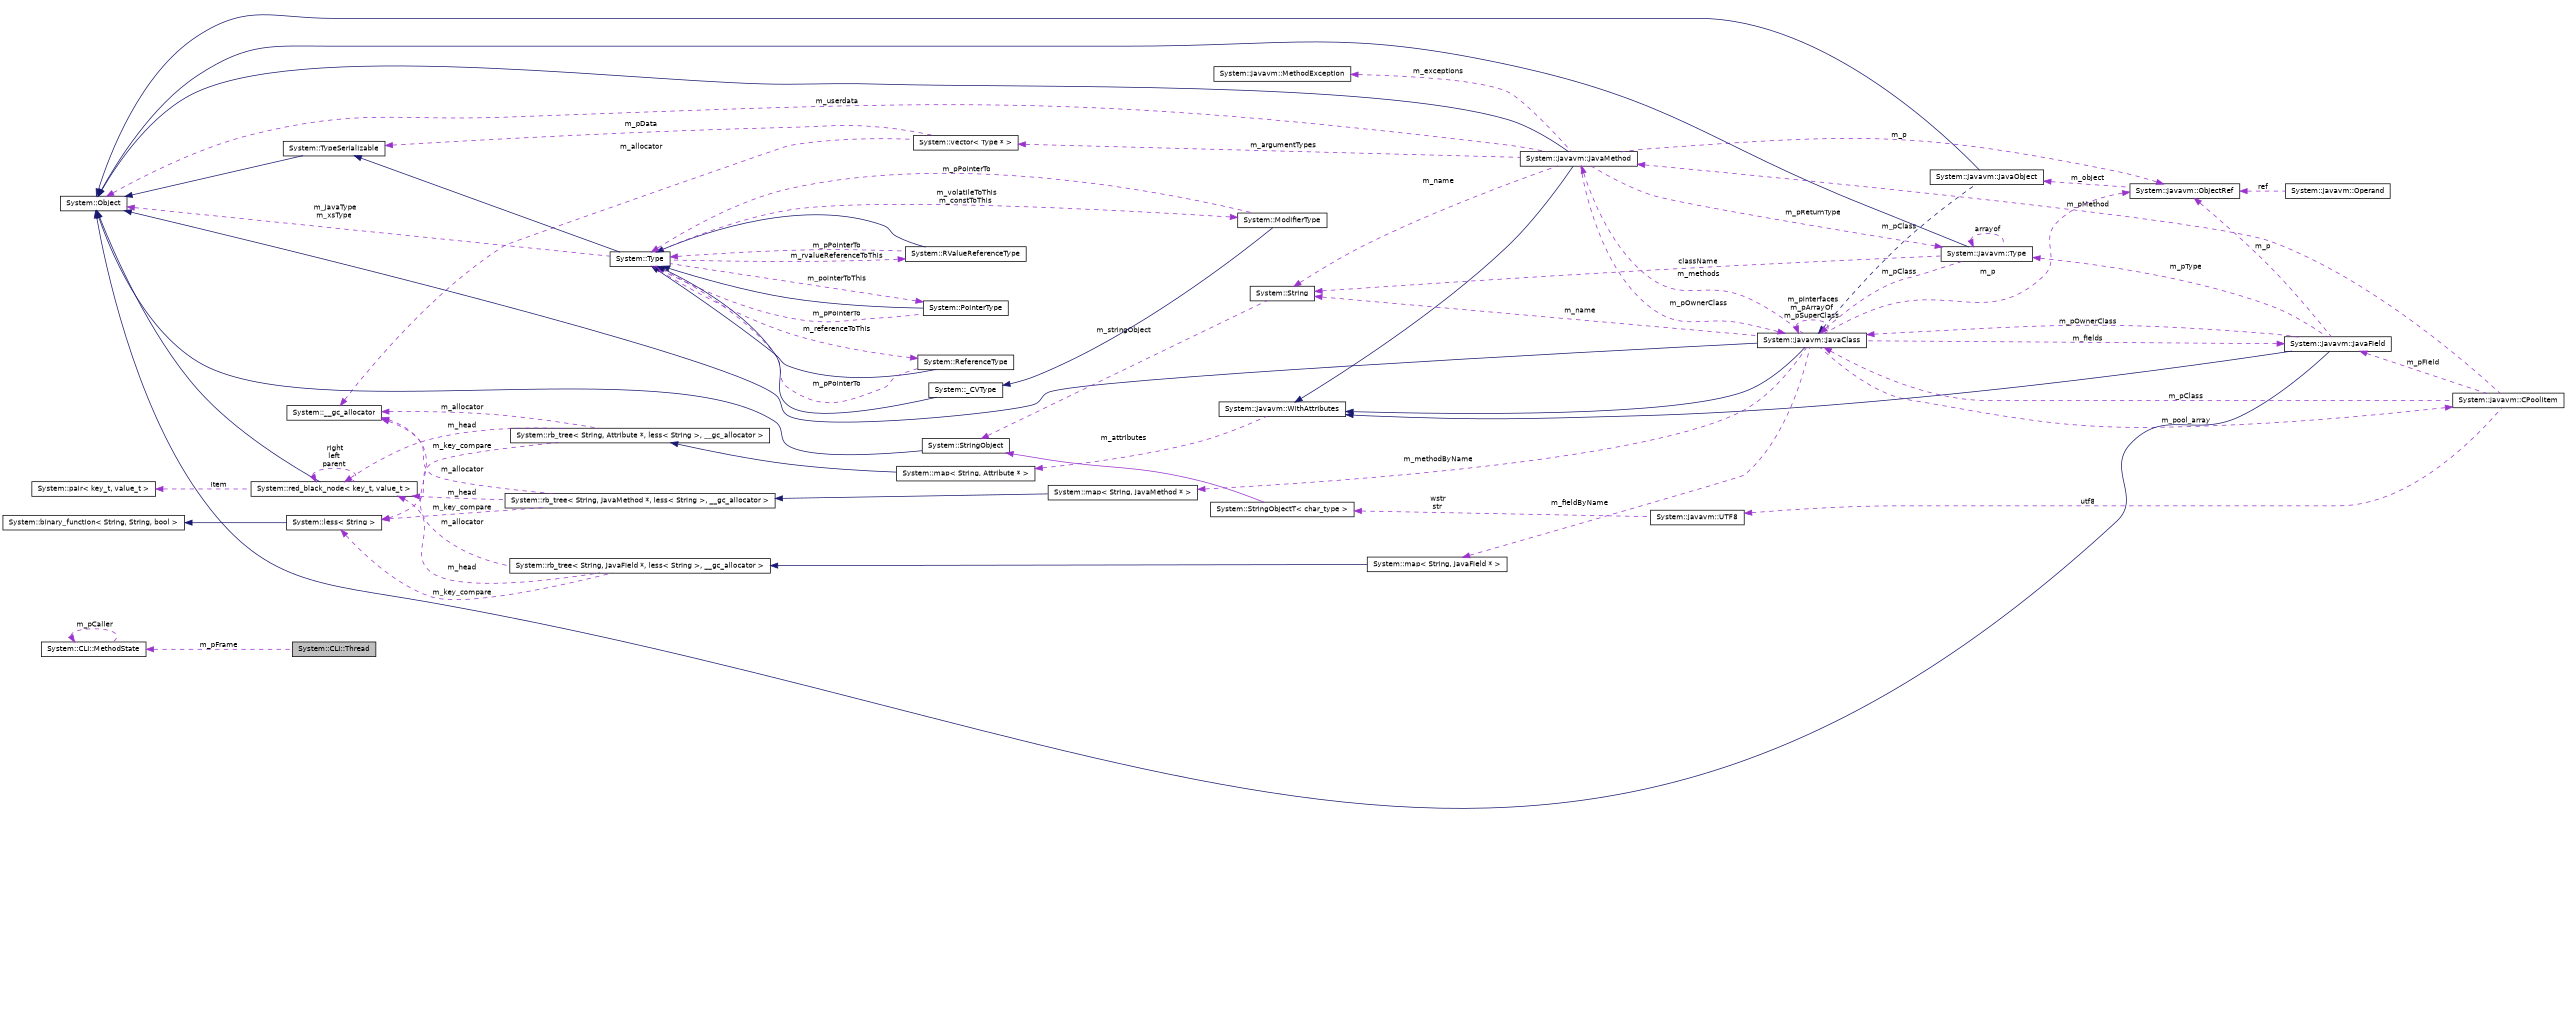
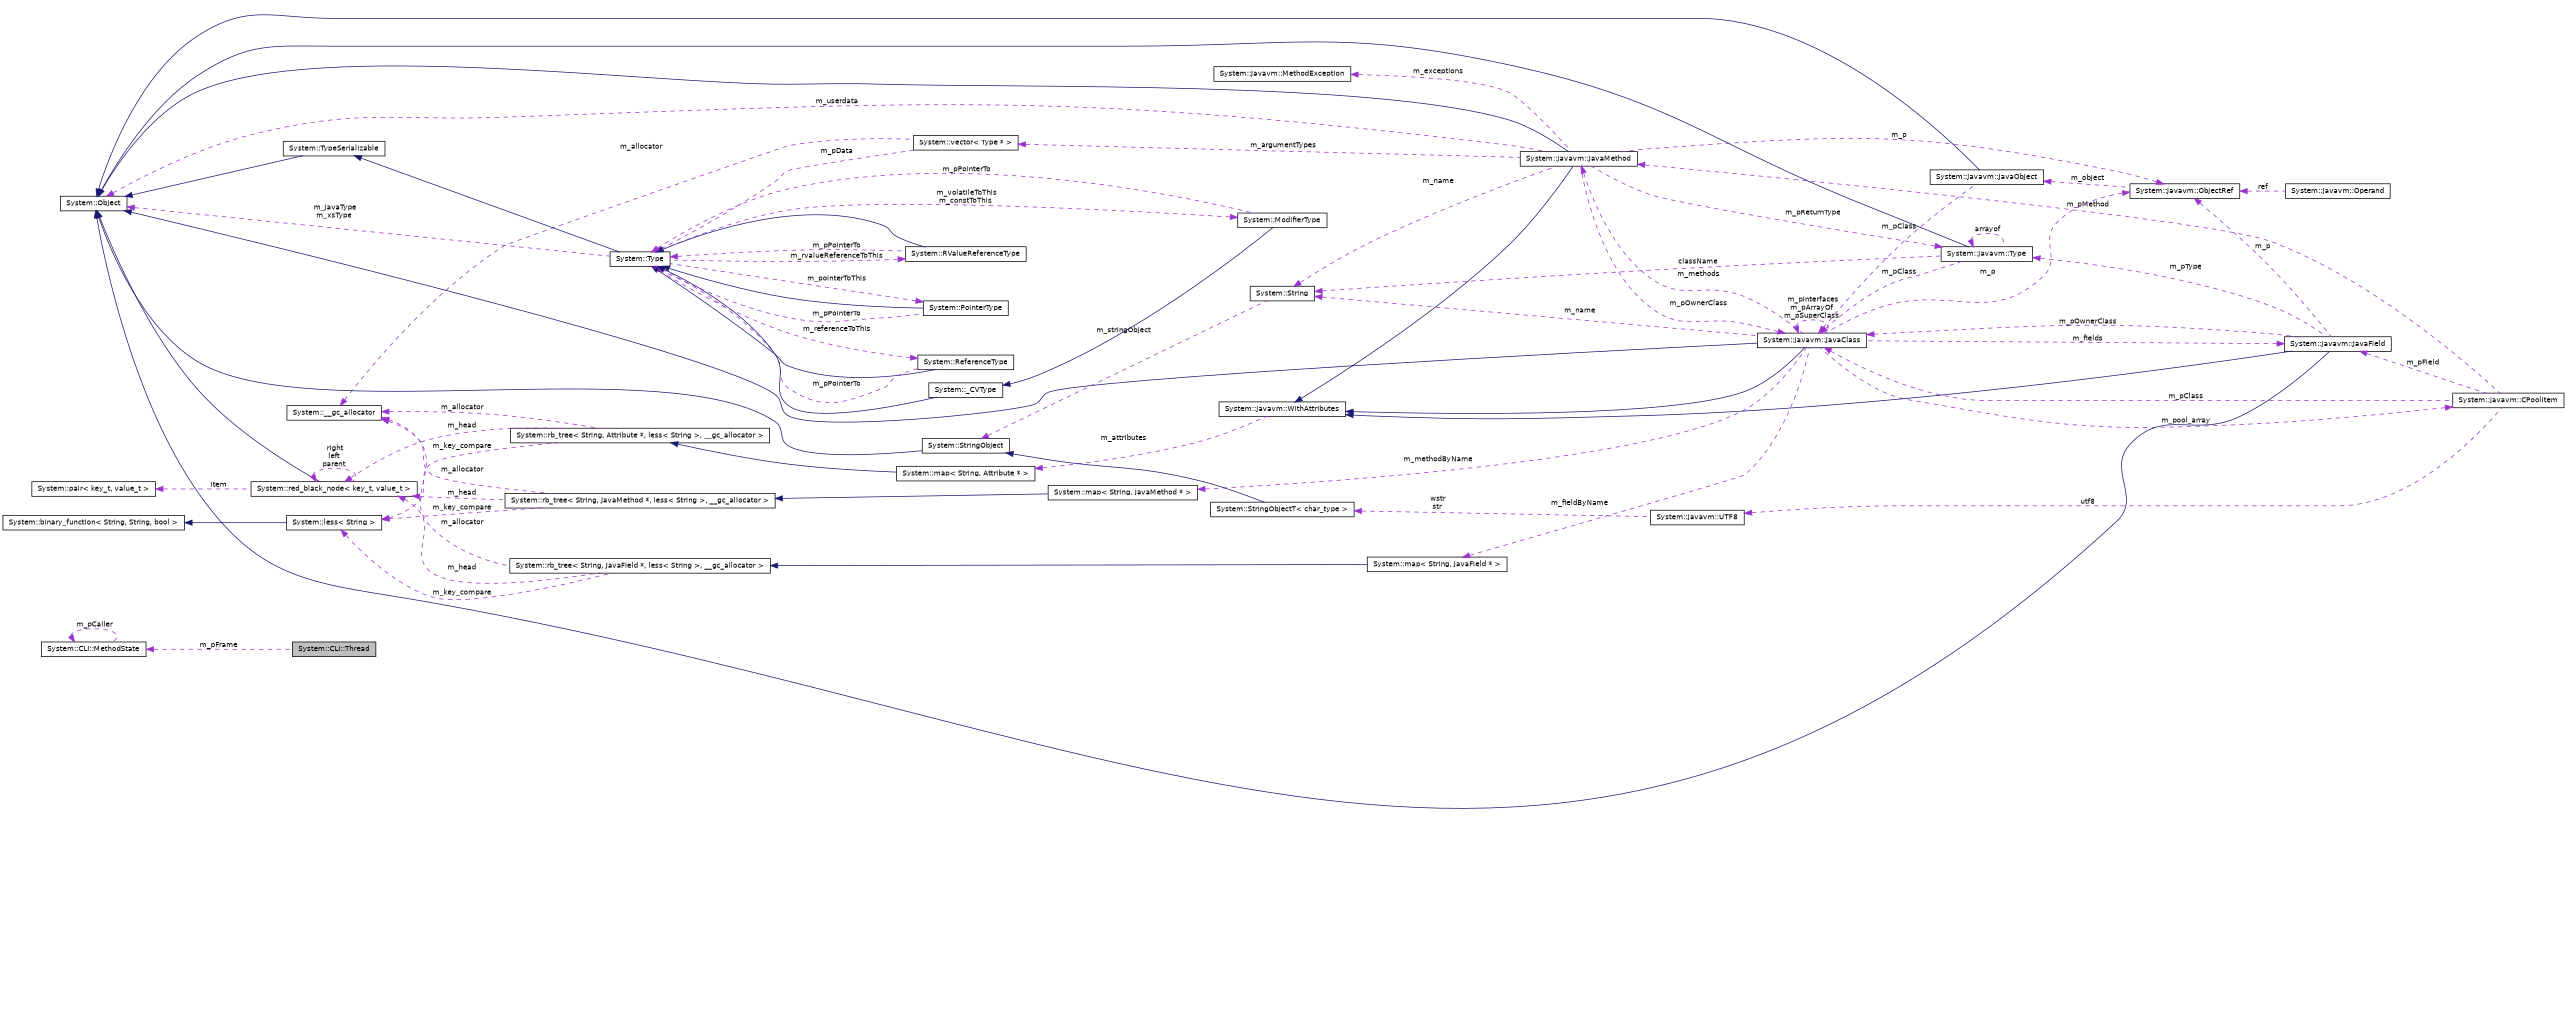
(664, 131) -> (781, 177)
(1894, 250) -> (1894, 250)
(1141, 470) -> (1141, 470)
